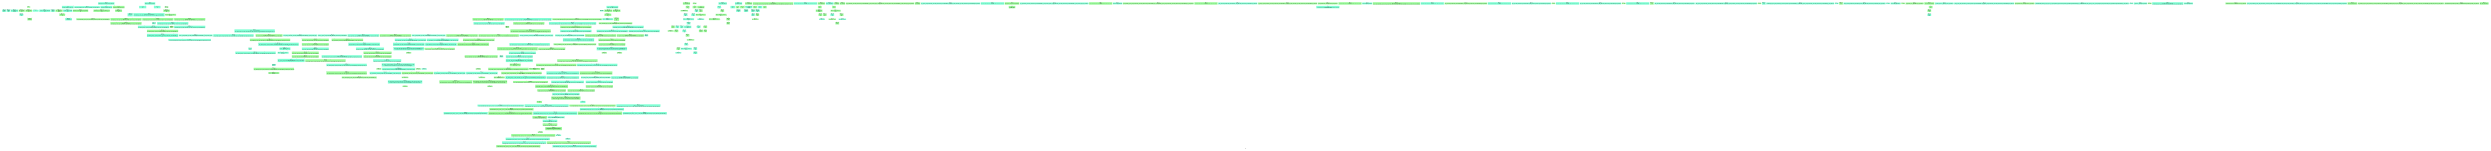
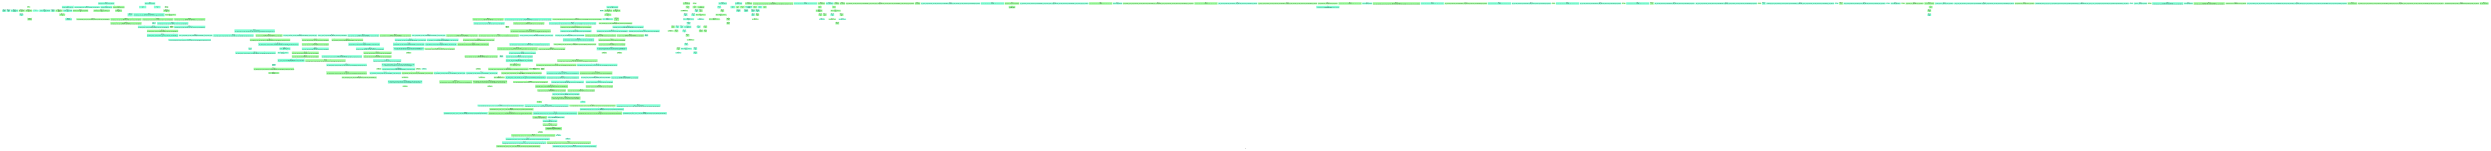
none -> (2209, 3)
